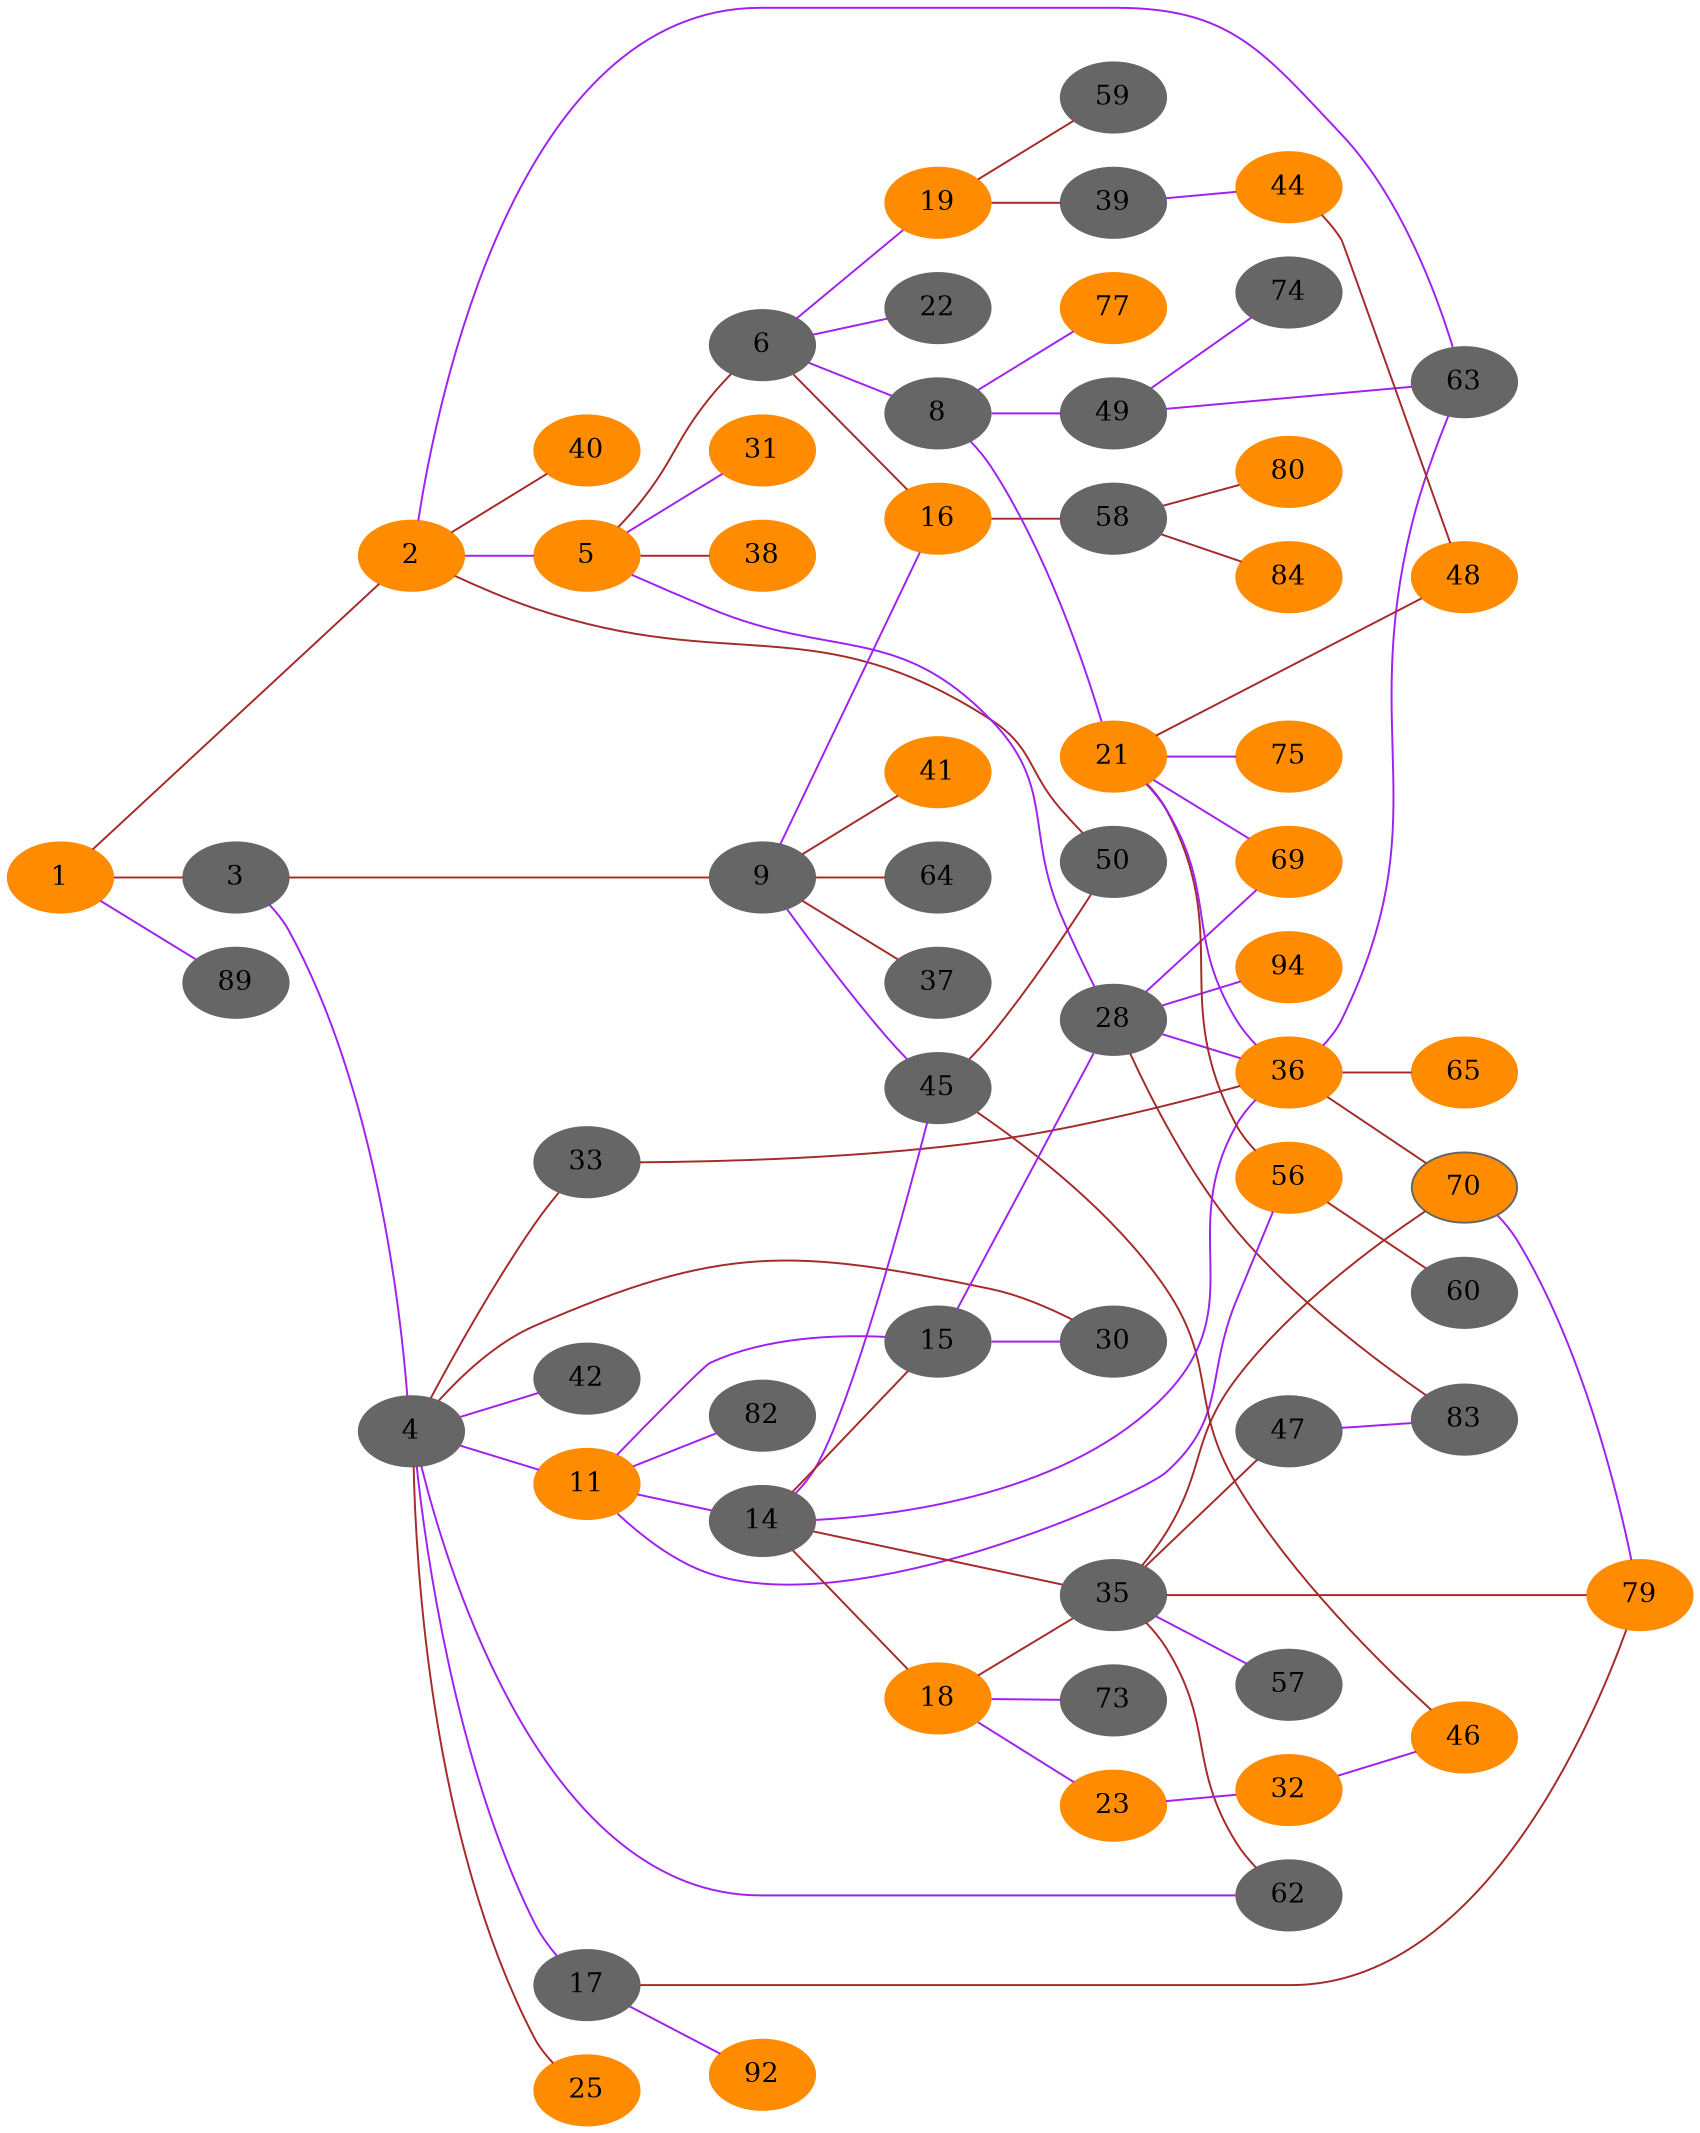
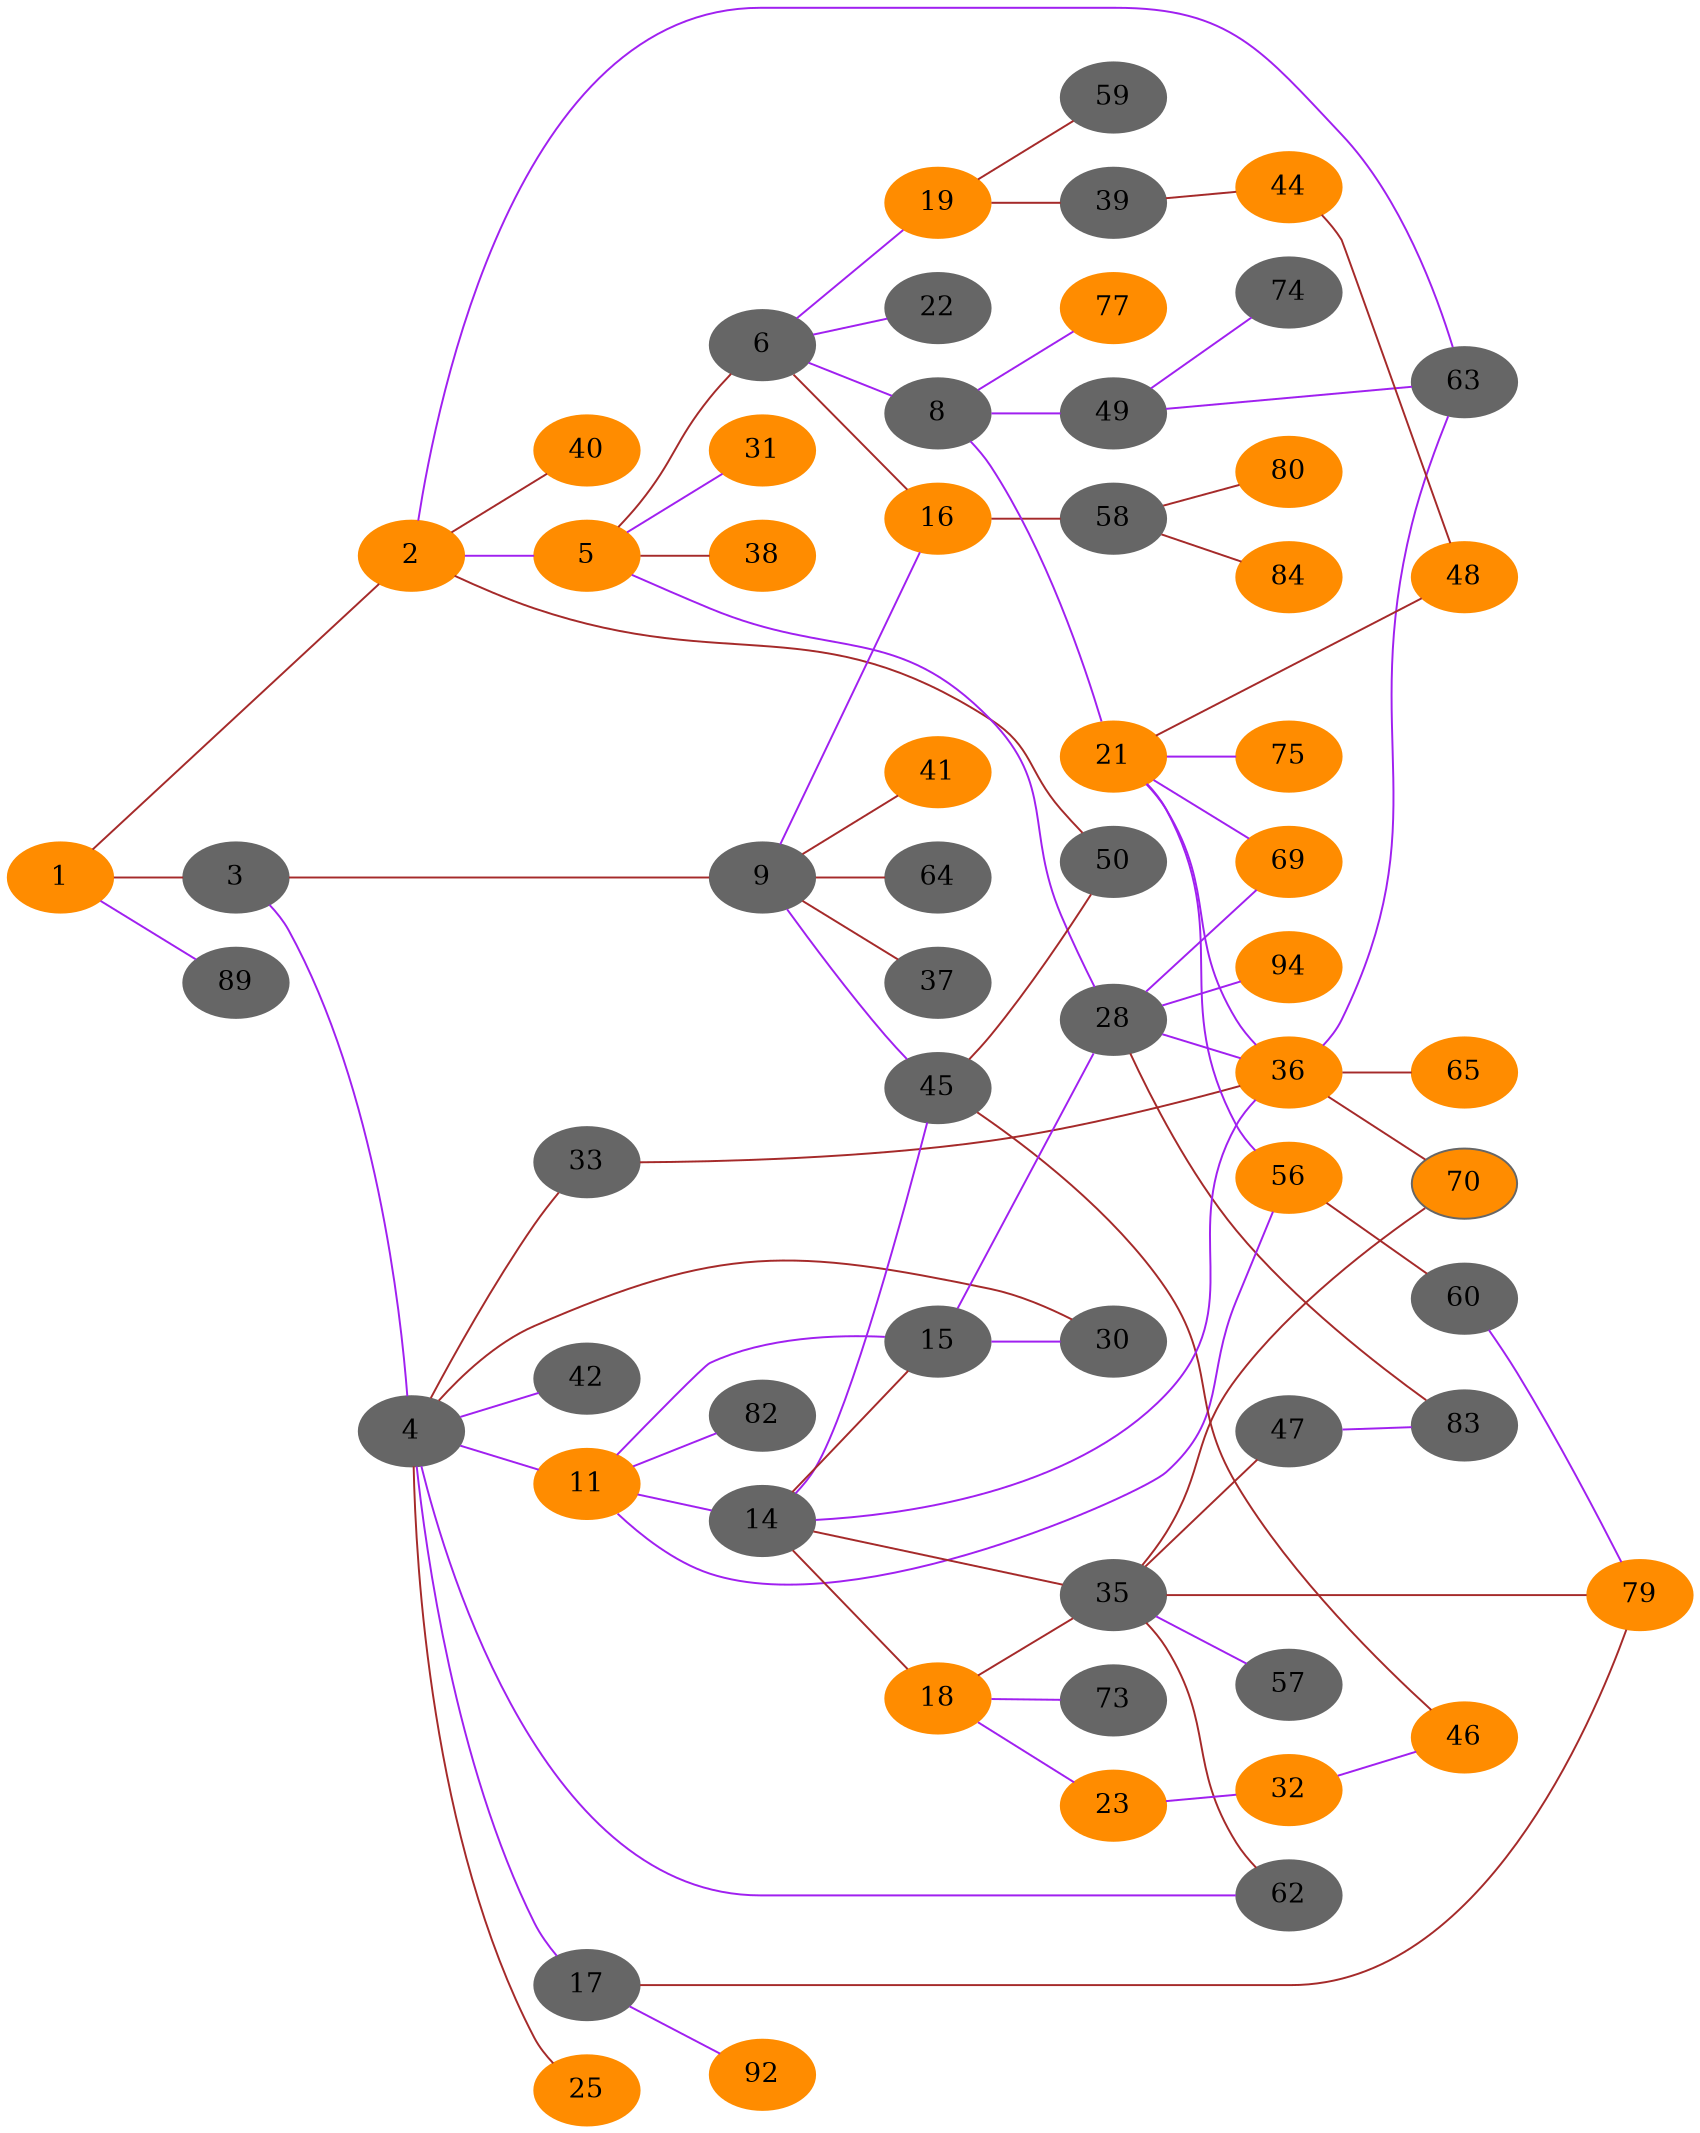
(1201, 195) -> (1201, 195)
(1201, 977) -> (1201, 977)
(1582, 1380) -> (1559, 1444)
